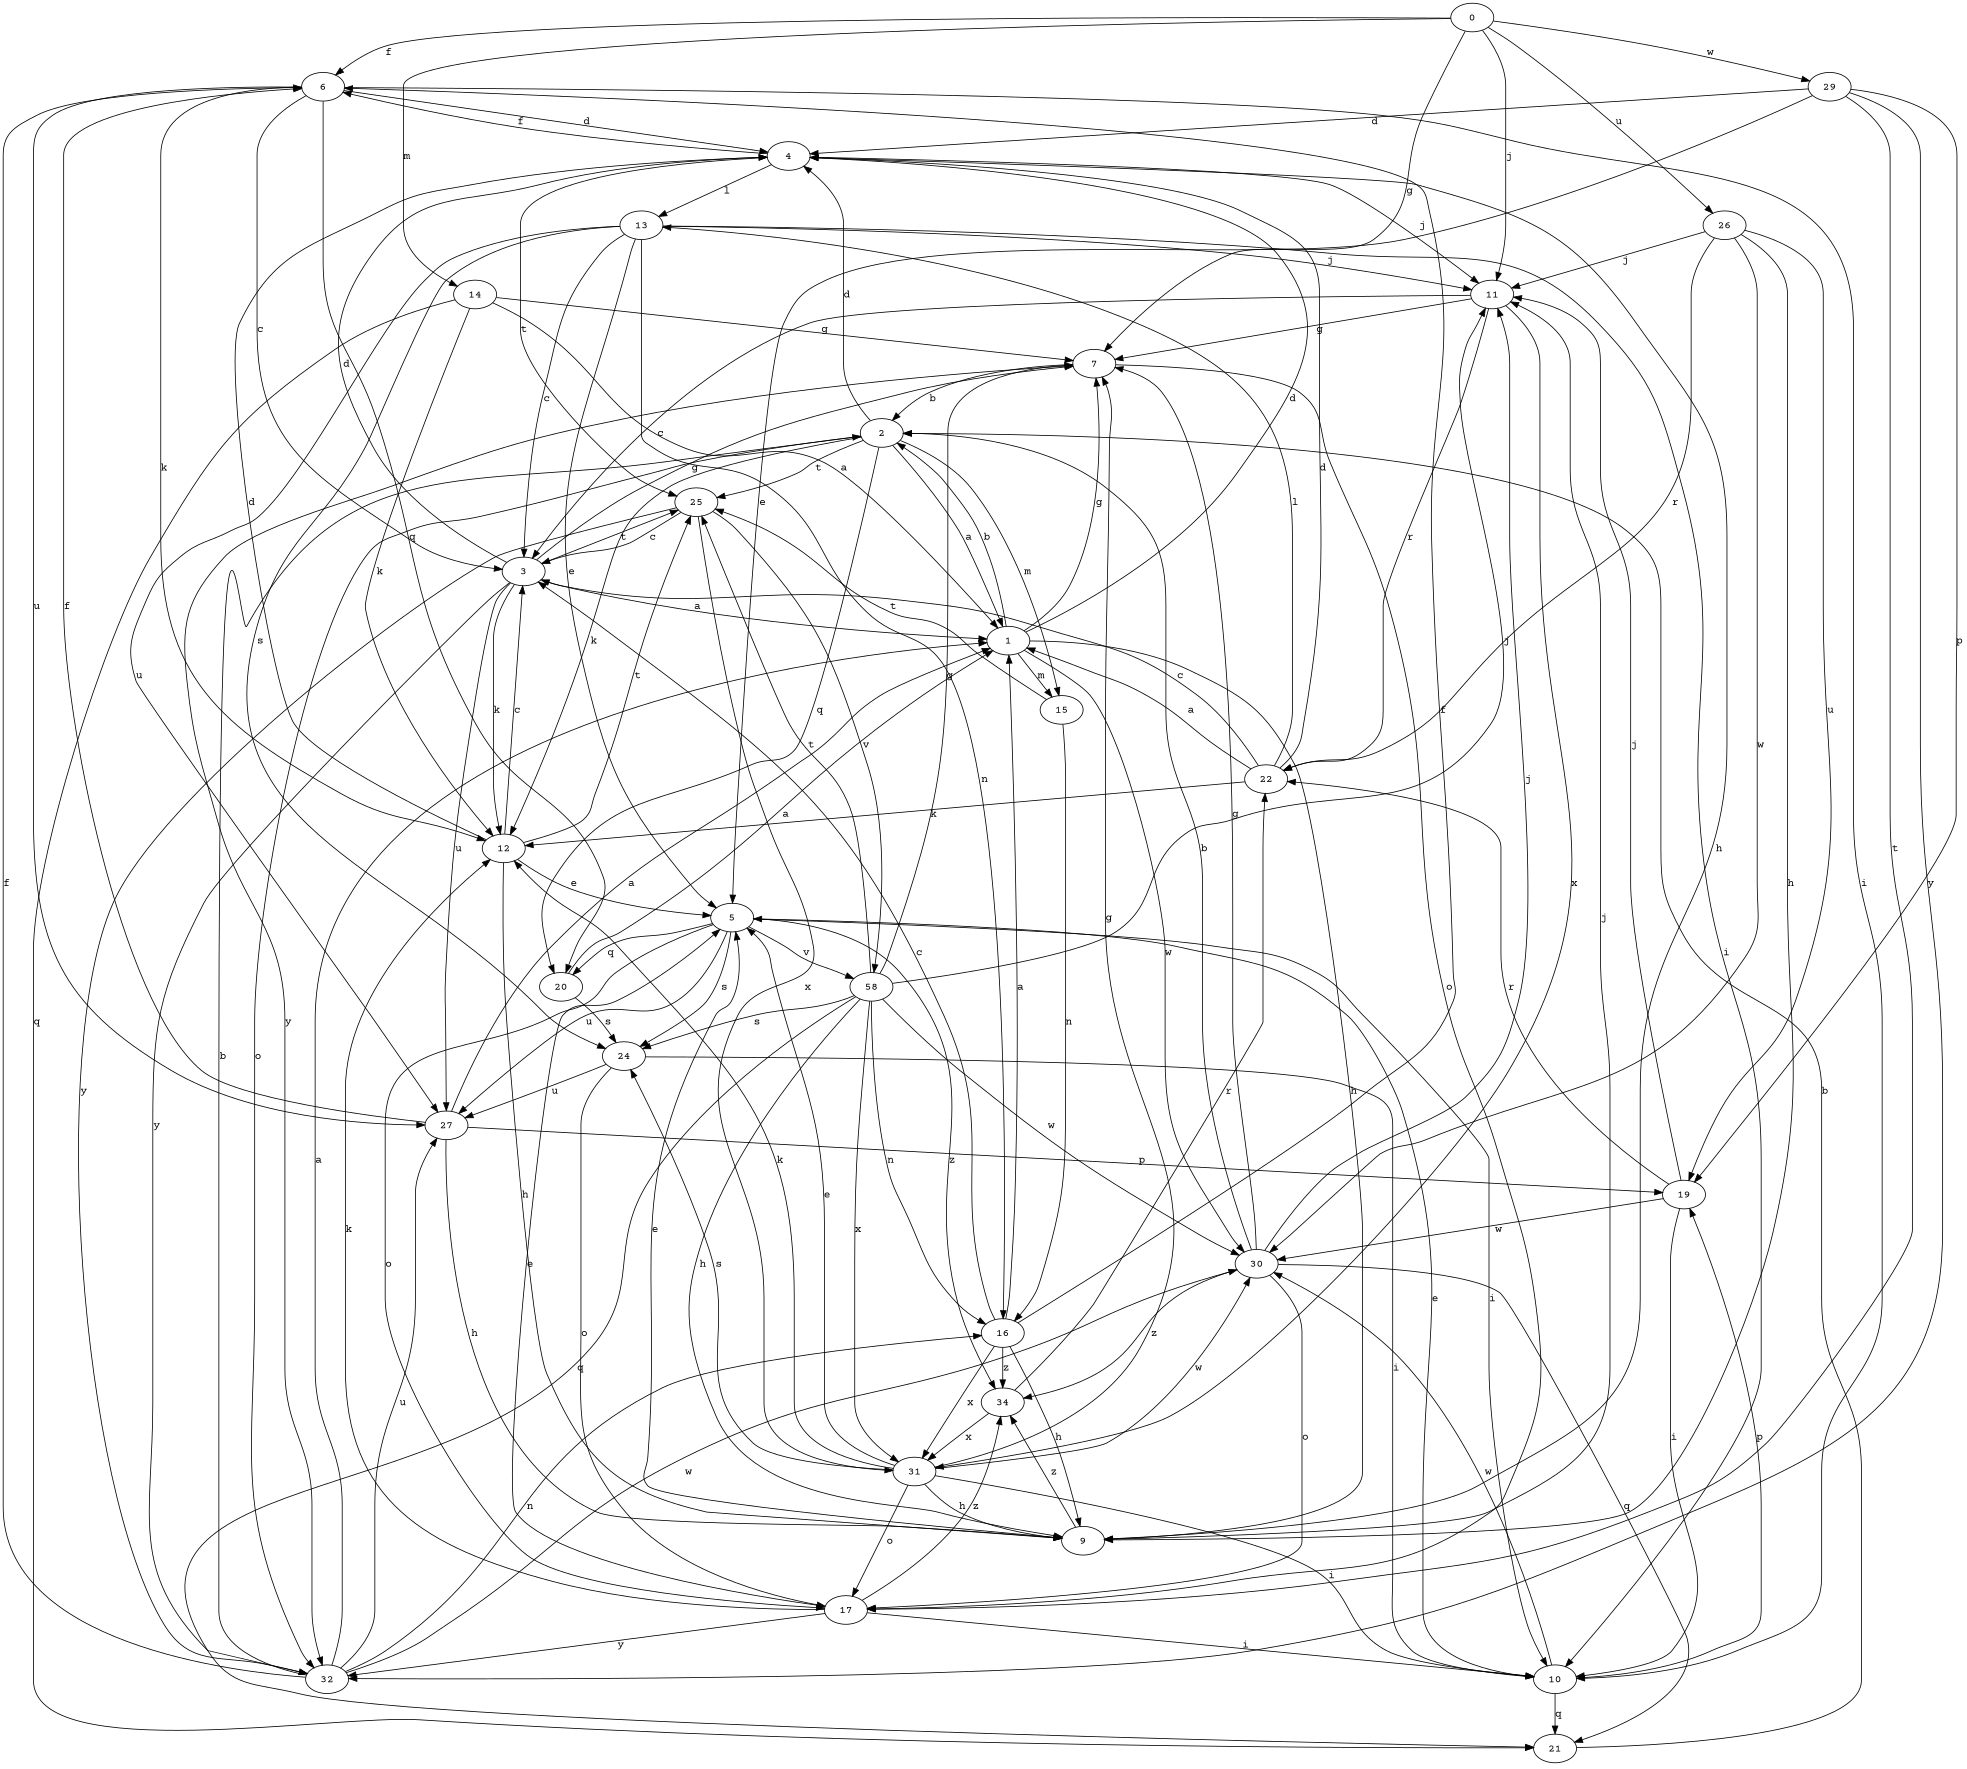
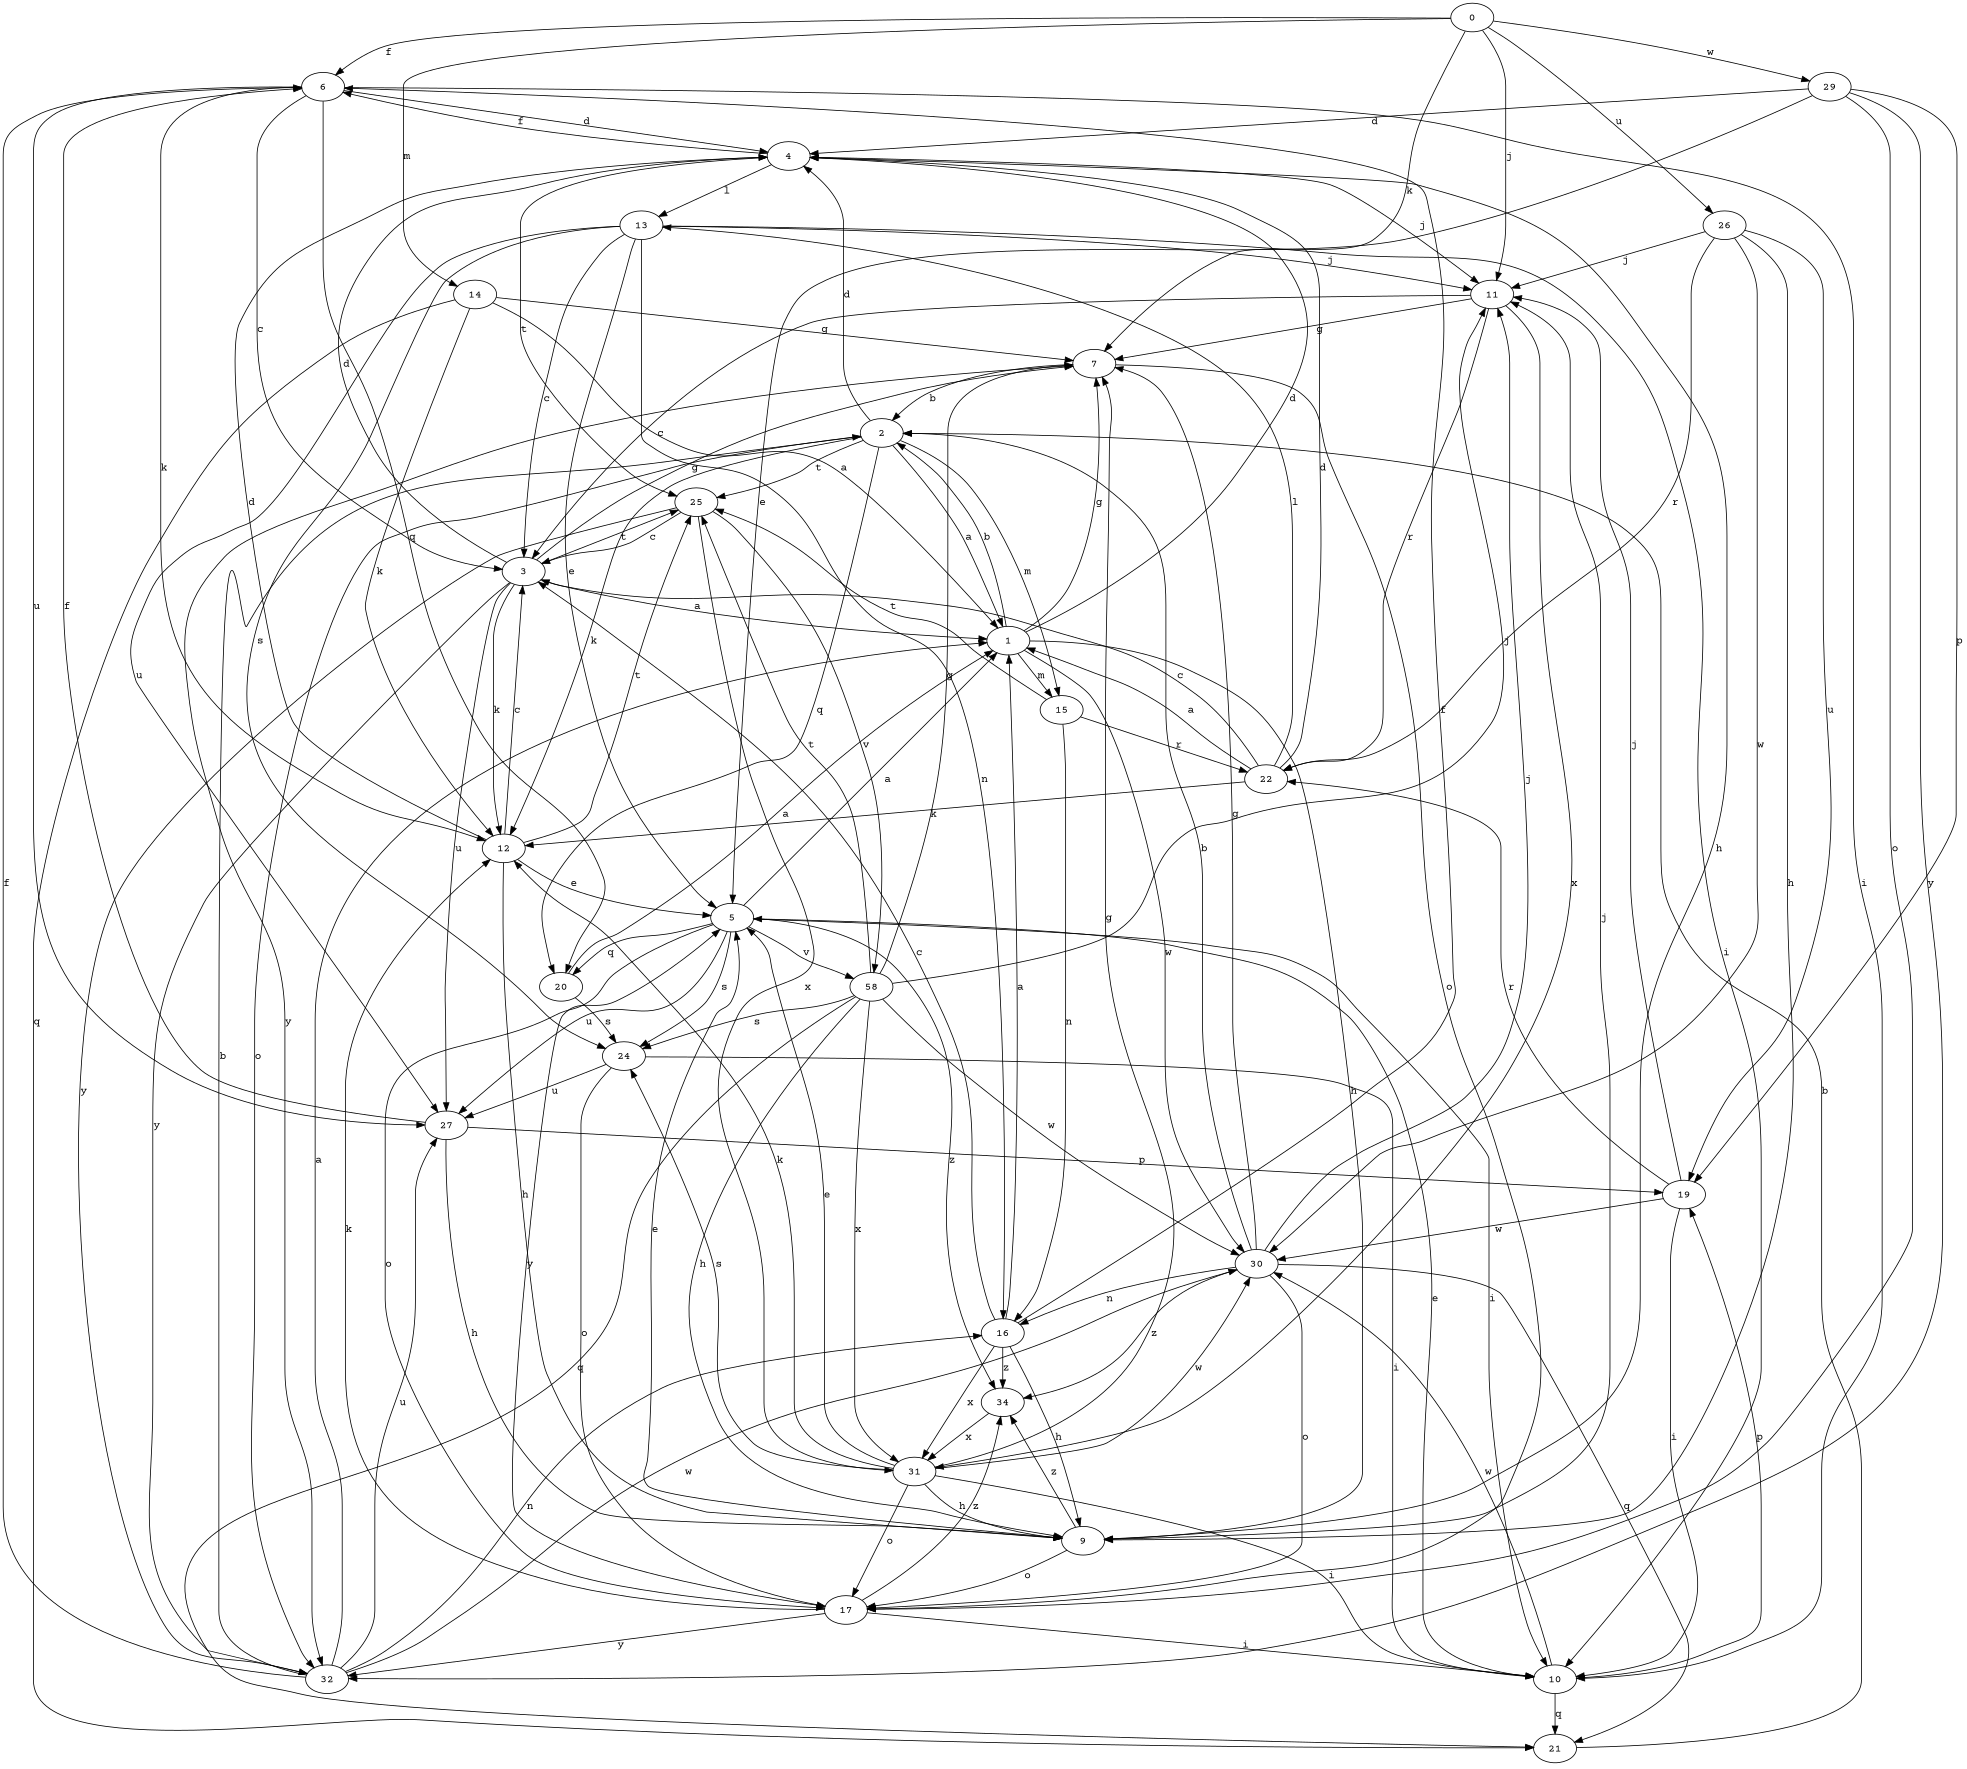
(1410, 191) -> (1410, 191)
(680, 841) -> (861, 788)
(1895, 848) -> (1895, 848)
(1206, 1119) -> (1160, 743)
(889, 1174) -> (1129, 1286)
(530, 1264) -> (530, 1264)
none -> (974, 1587)
